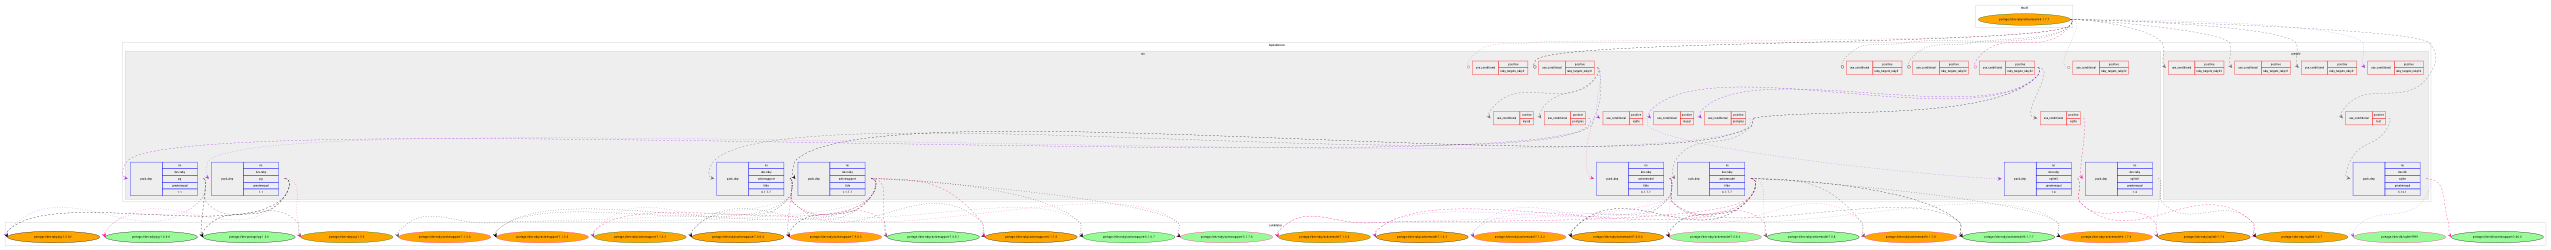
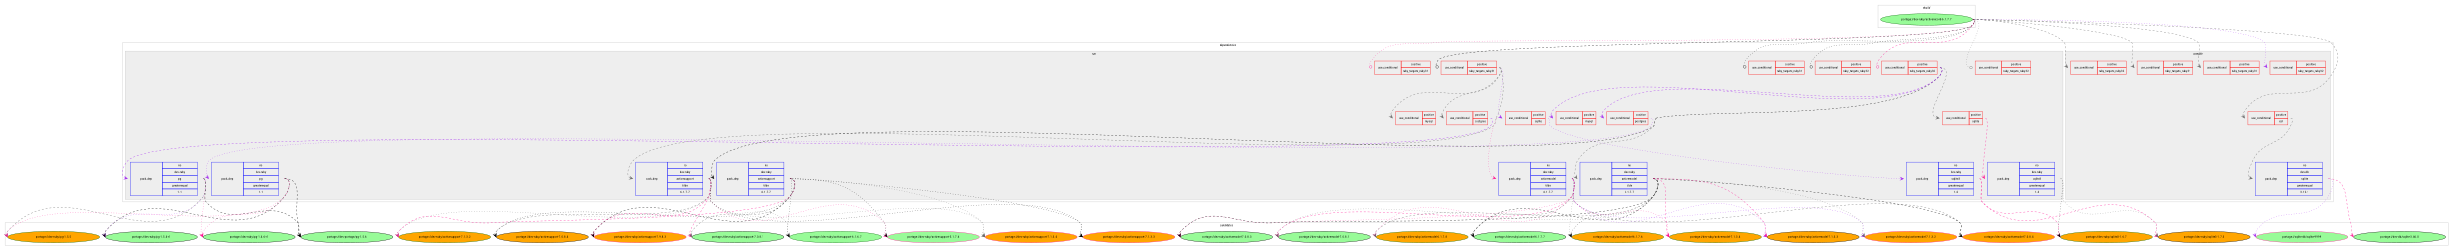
(2024, 19) -> (1927, 19)
(54, 237) -> (151, 237)
(1031, 237) -> none
(1618, 237) -> (2009, 237)
(1715, 237) -> (1227, 237)
(1911, 237) -> (1422, 237)
(2106, 237) -> (1618, 237)
(2400, 237) -> (2302, 237)
(2497, 237) -> (2400, 237)
